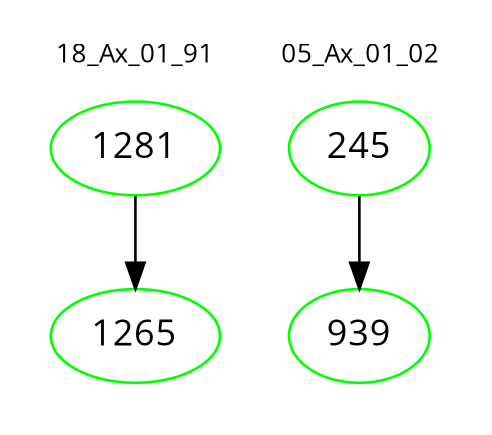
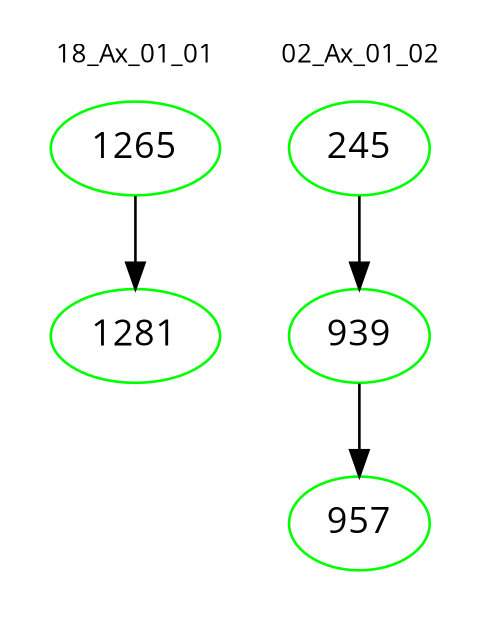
(135, 56) -> (135, 56)
(361, 56) -> (361, 56)
(135, 229) -> (135, 229)
none -> (359, 523)
